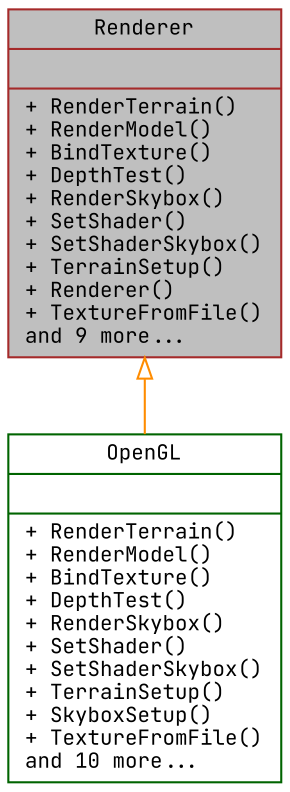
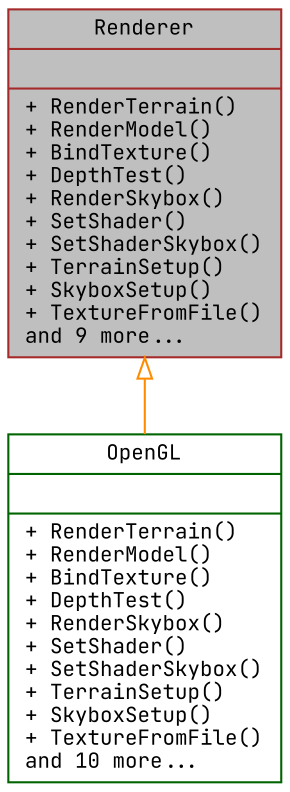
(101, 291) -> (120, 291)
